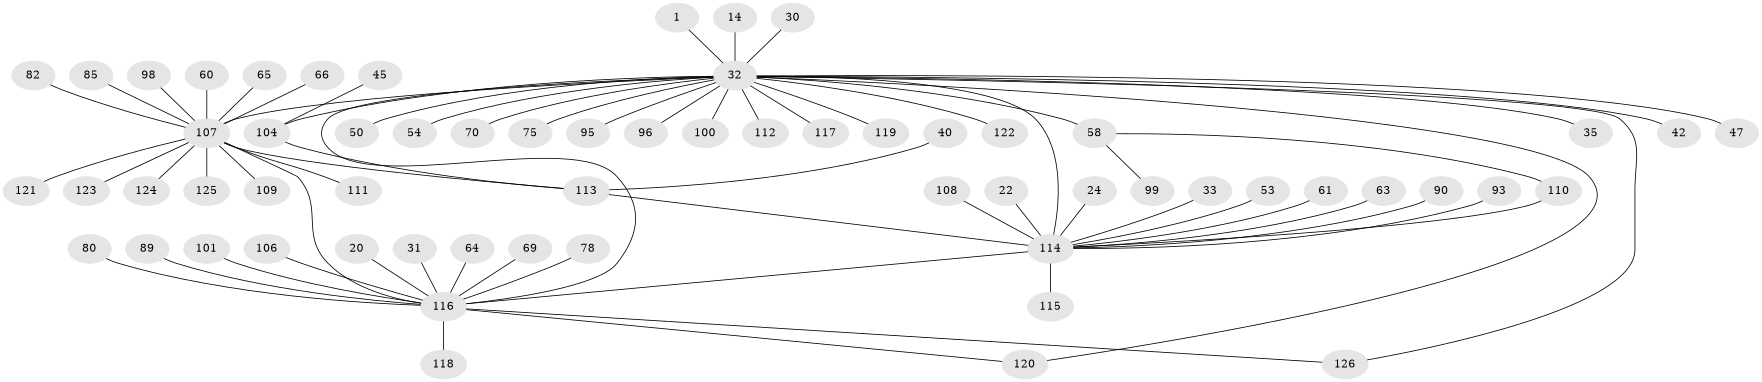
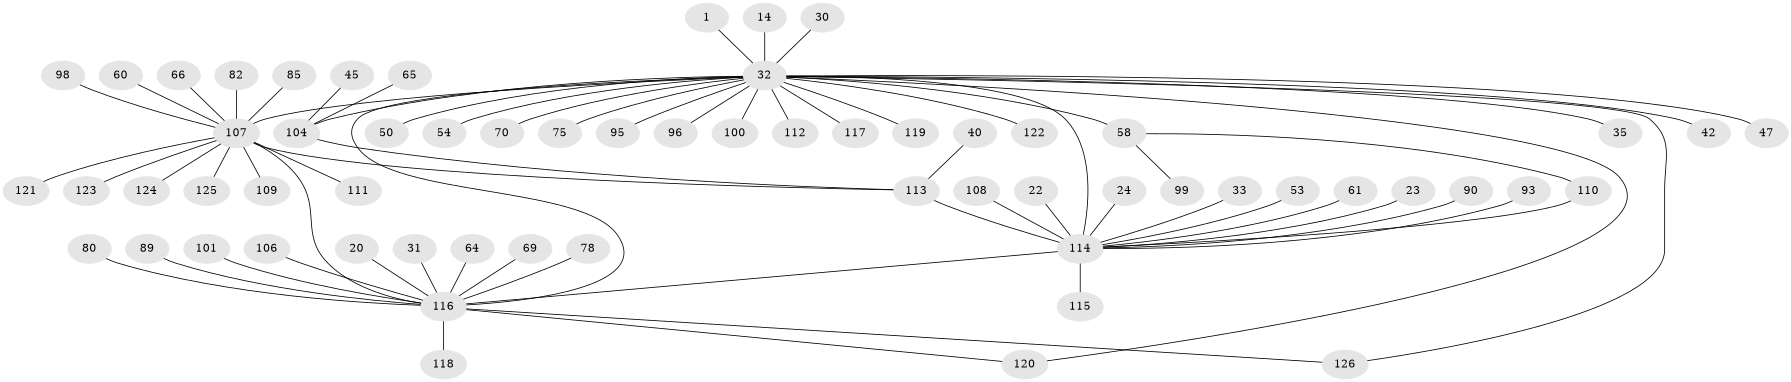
(236, 104) -> (367, 97)
(1384, 191) -> (1413, 191)
